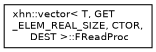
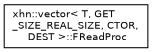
(78, 26) -> (76, 26)
